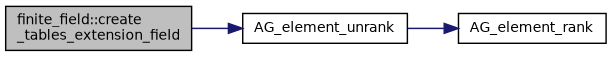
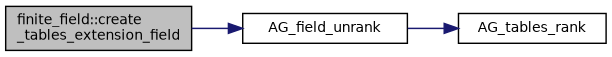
(325, 28) -> (325, 28)
(532, 28) -> (532, 28)
